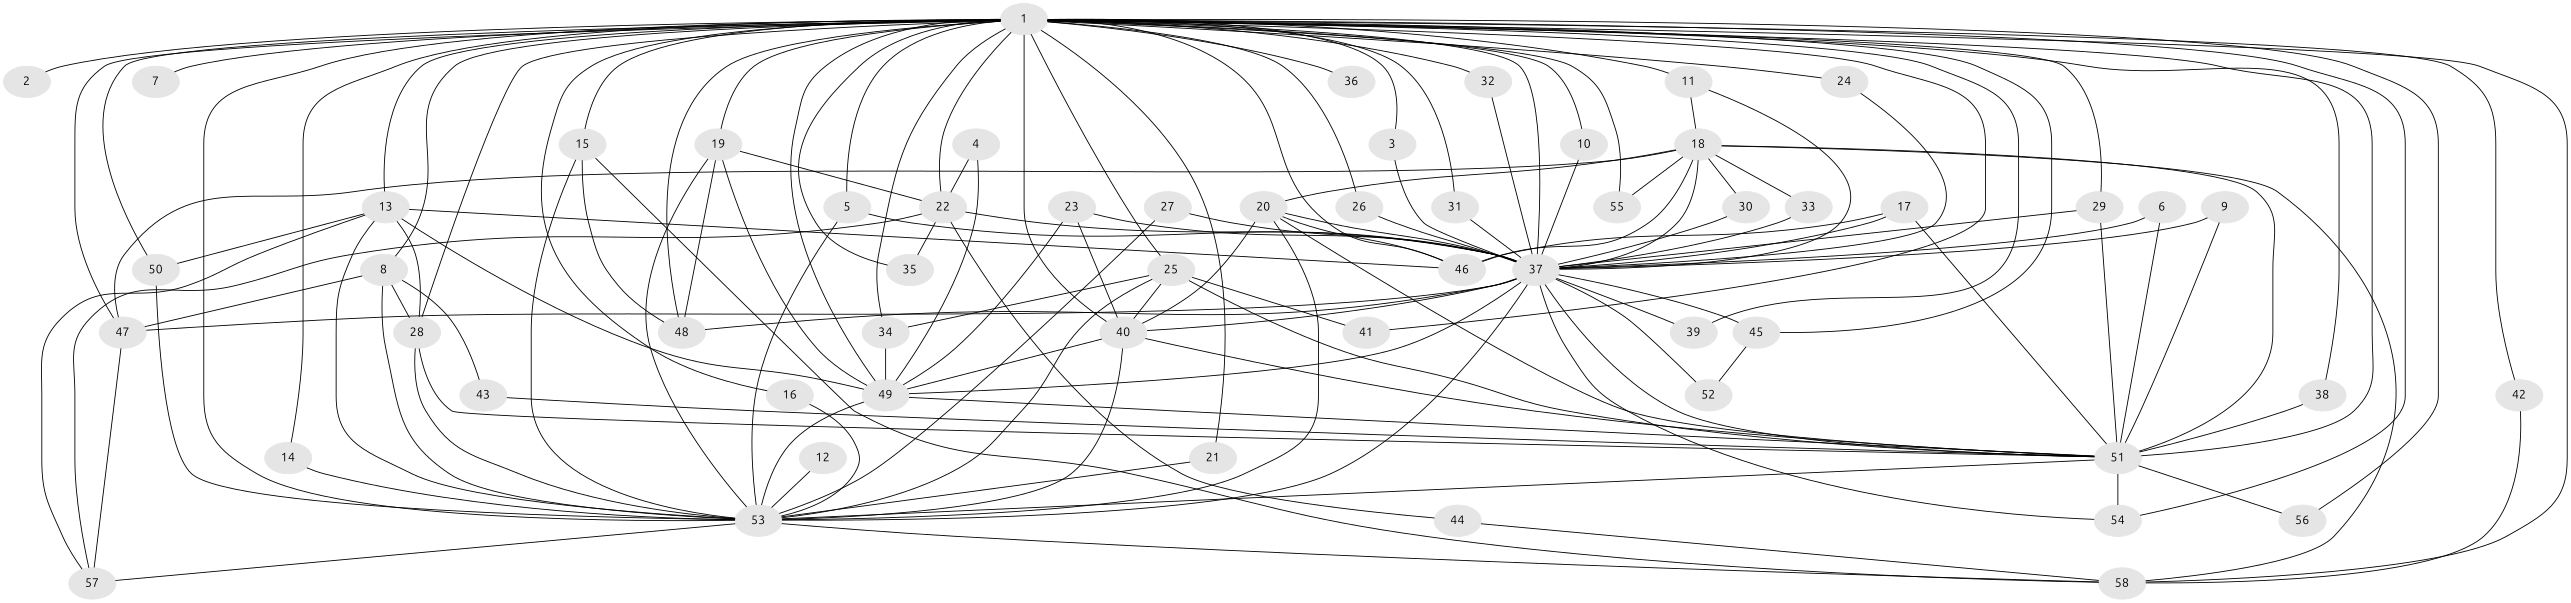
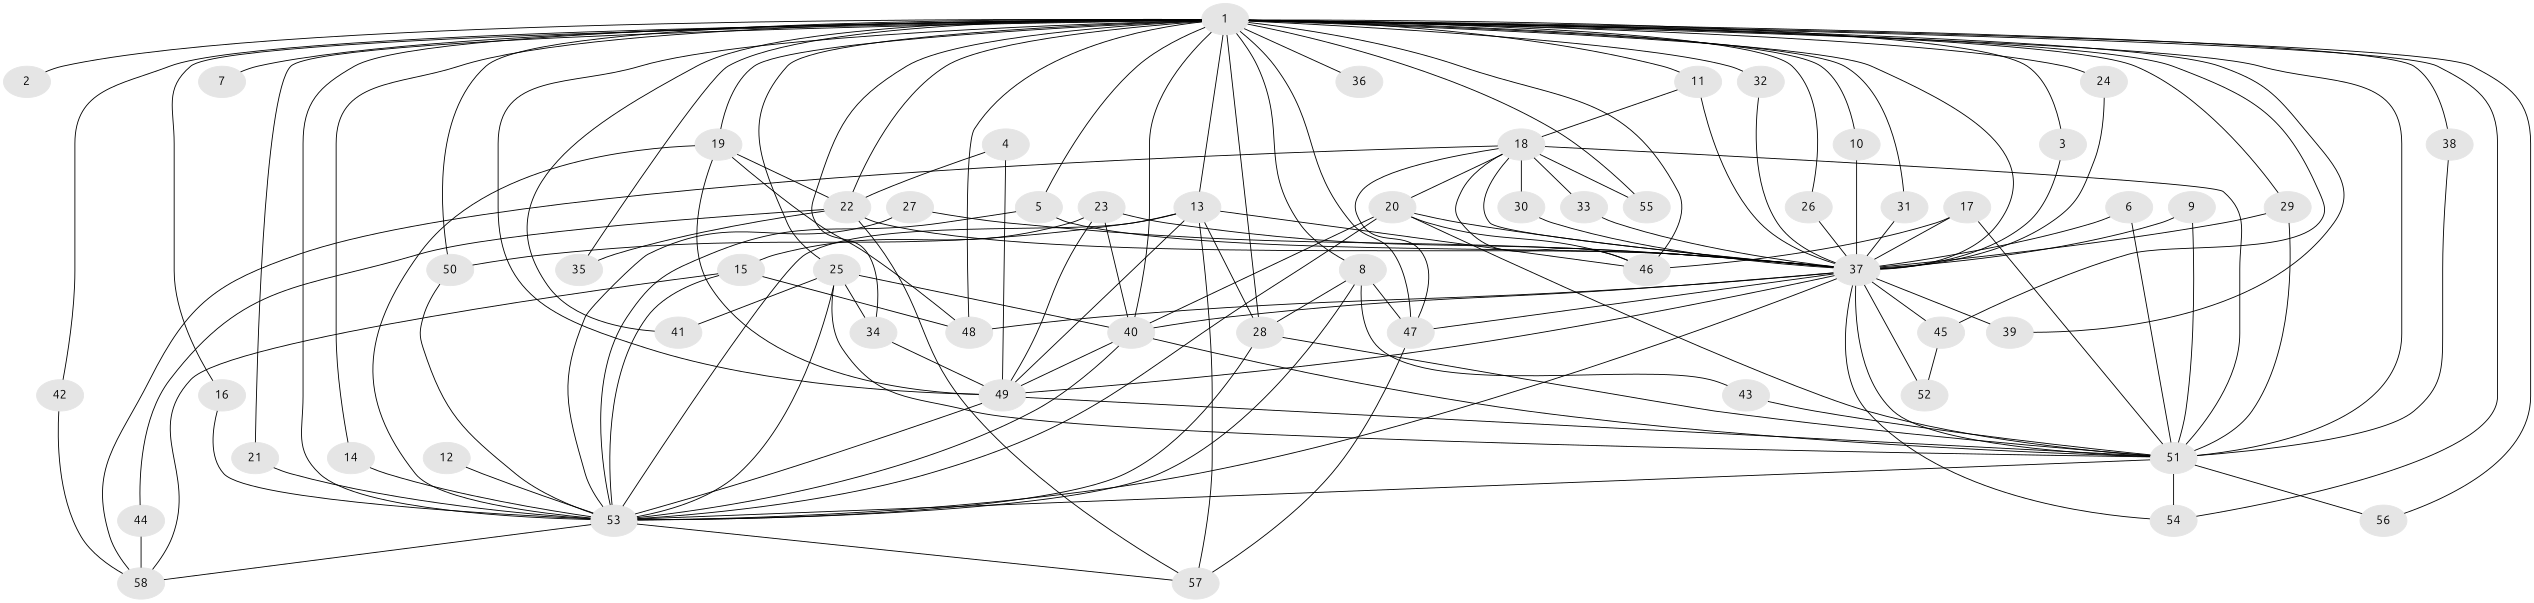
(770, 29) -> (922, 240)
(2511, 78) -> none
